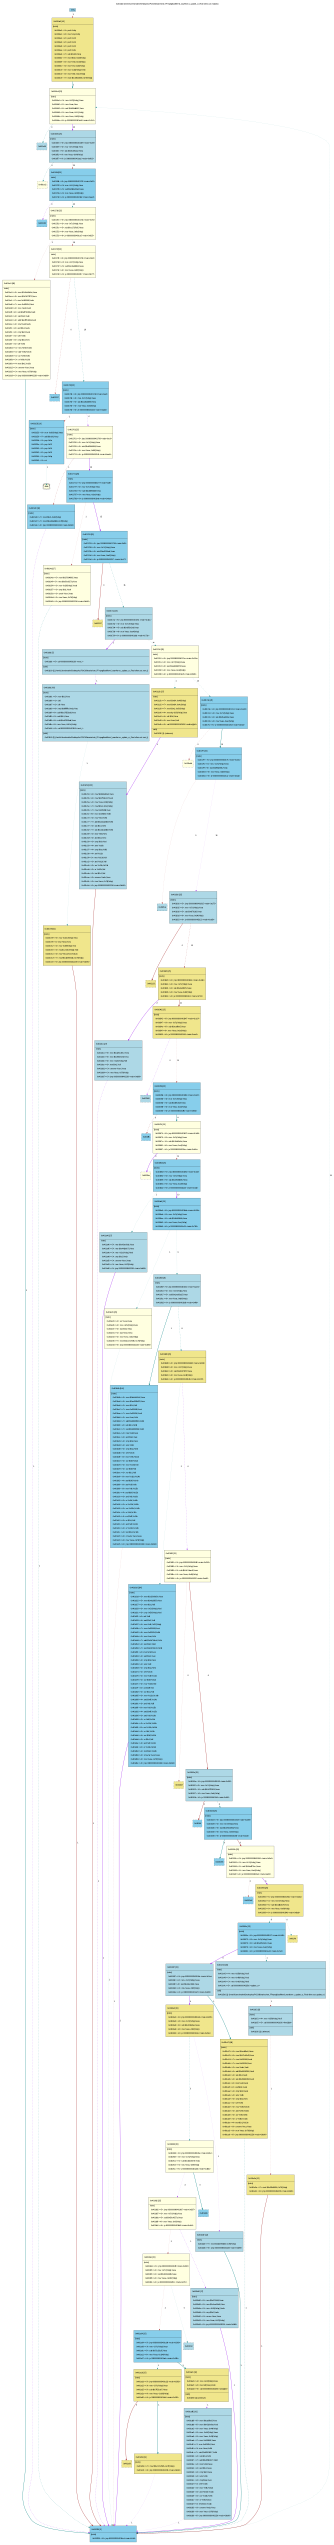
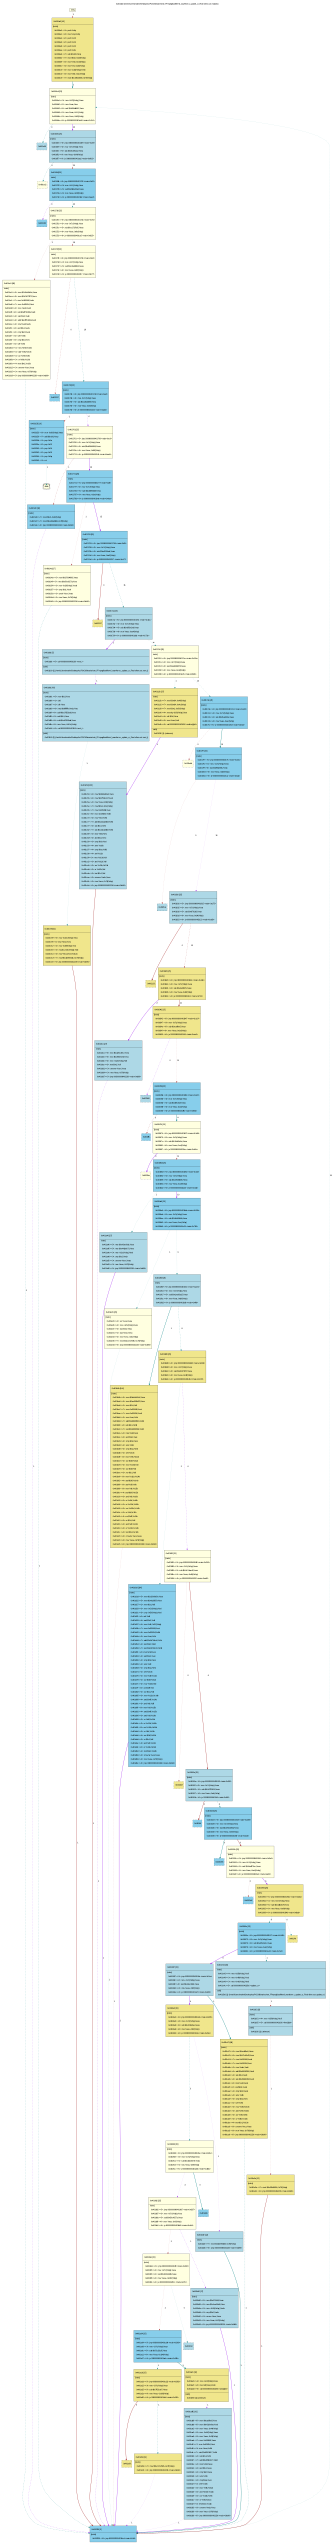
(73, 10) -> (73, 10)
(134, 1466) -> (134, 1466)
(25, 1480) -> (25, 1480)
(158, 2427) -> (158, 2427)
